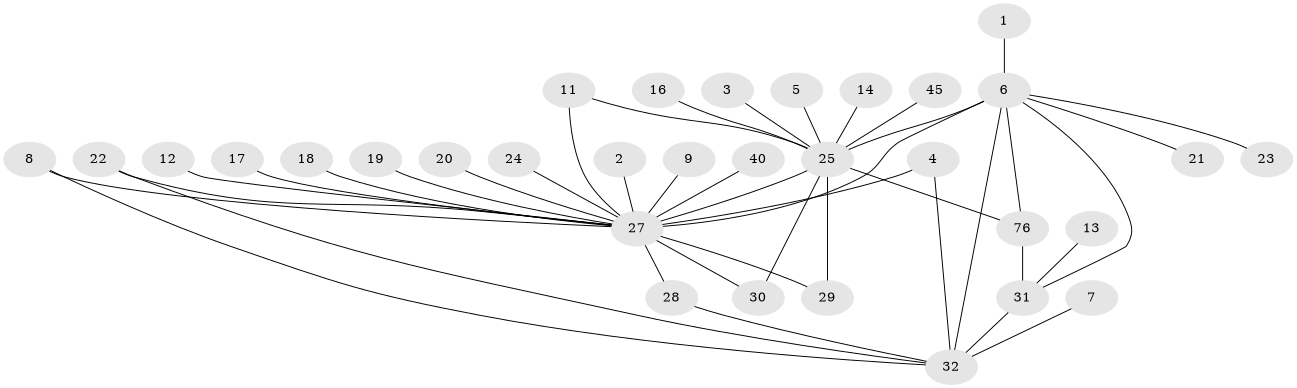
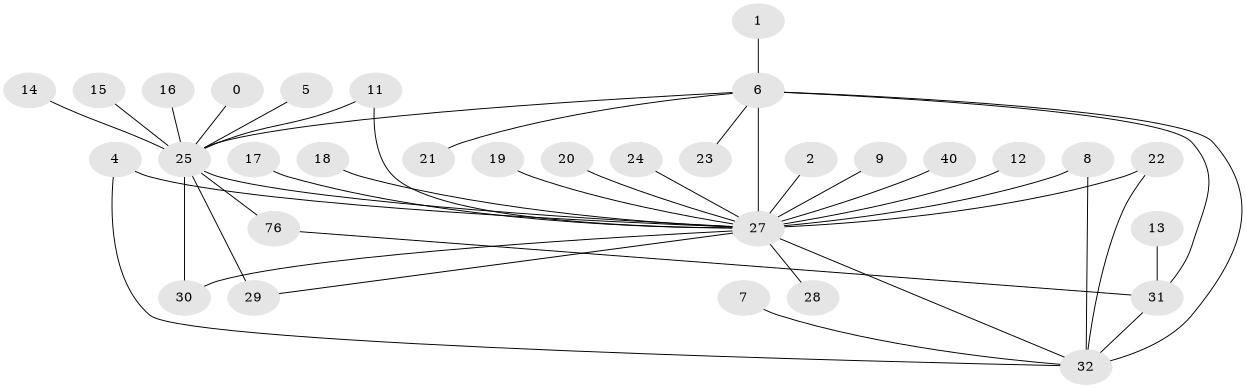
(728, 90) -> (237, 90)
(935, 90) -> (99, 90)
(1013, 160) -> none
(810, 336) -> (922, 298)
